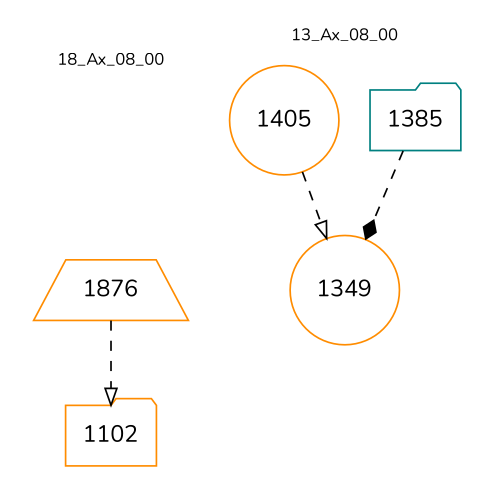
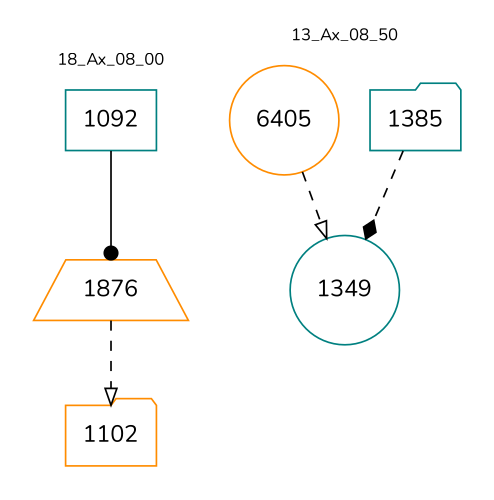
(345, 36) -> (345, 36)
none -> (111, 120)
(284, 120) -> (284, 120)
(345, 290) -> (345, 290)
